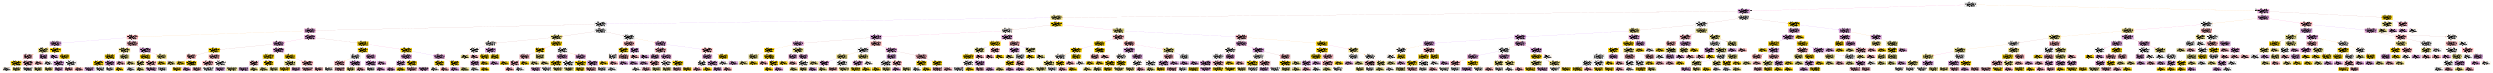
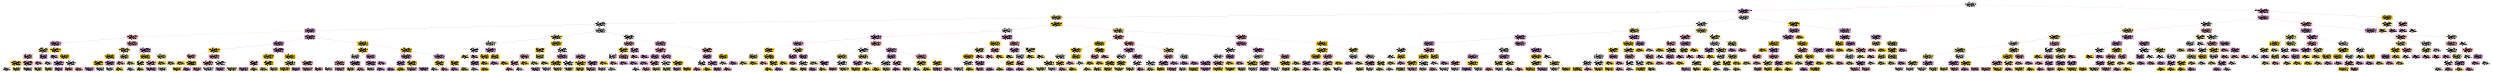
(2111, 63) -> (2111, 63)
